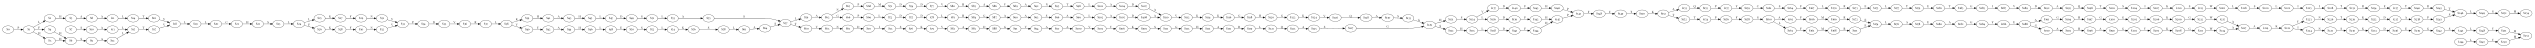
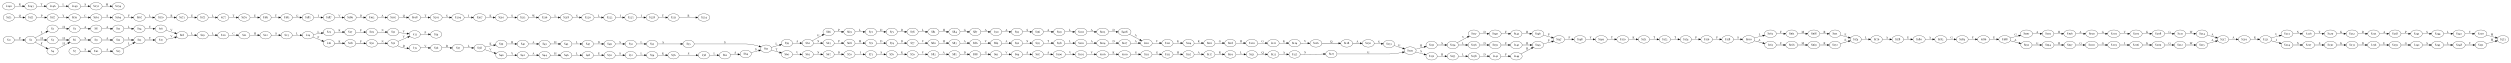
(2395, 8) -> none
(1673, 11) -> none
(2449, 17) -> (2426, 34)
(433, 24) -> (402, 48)
